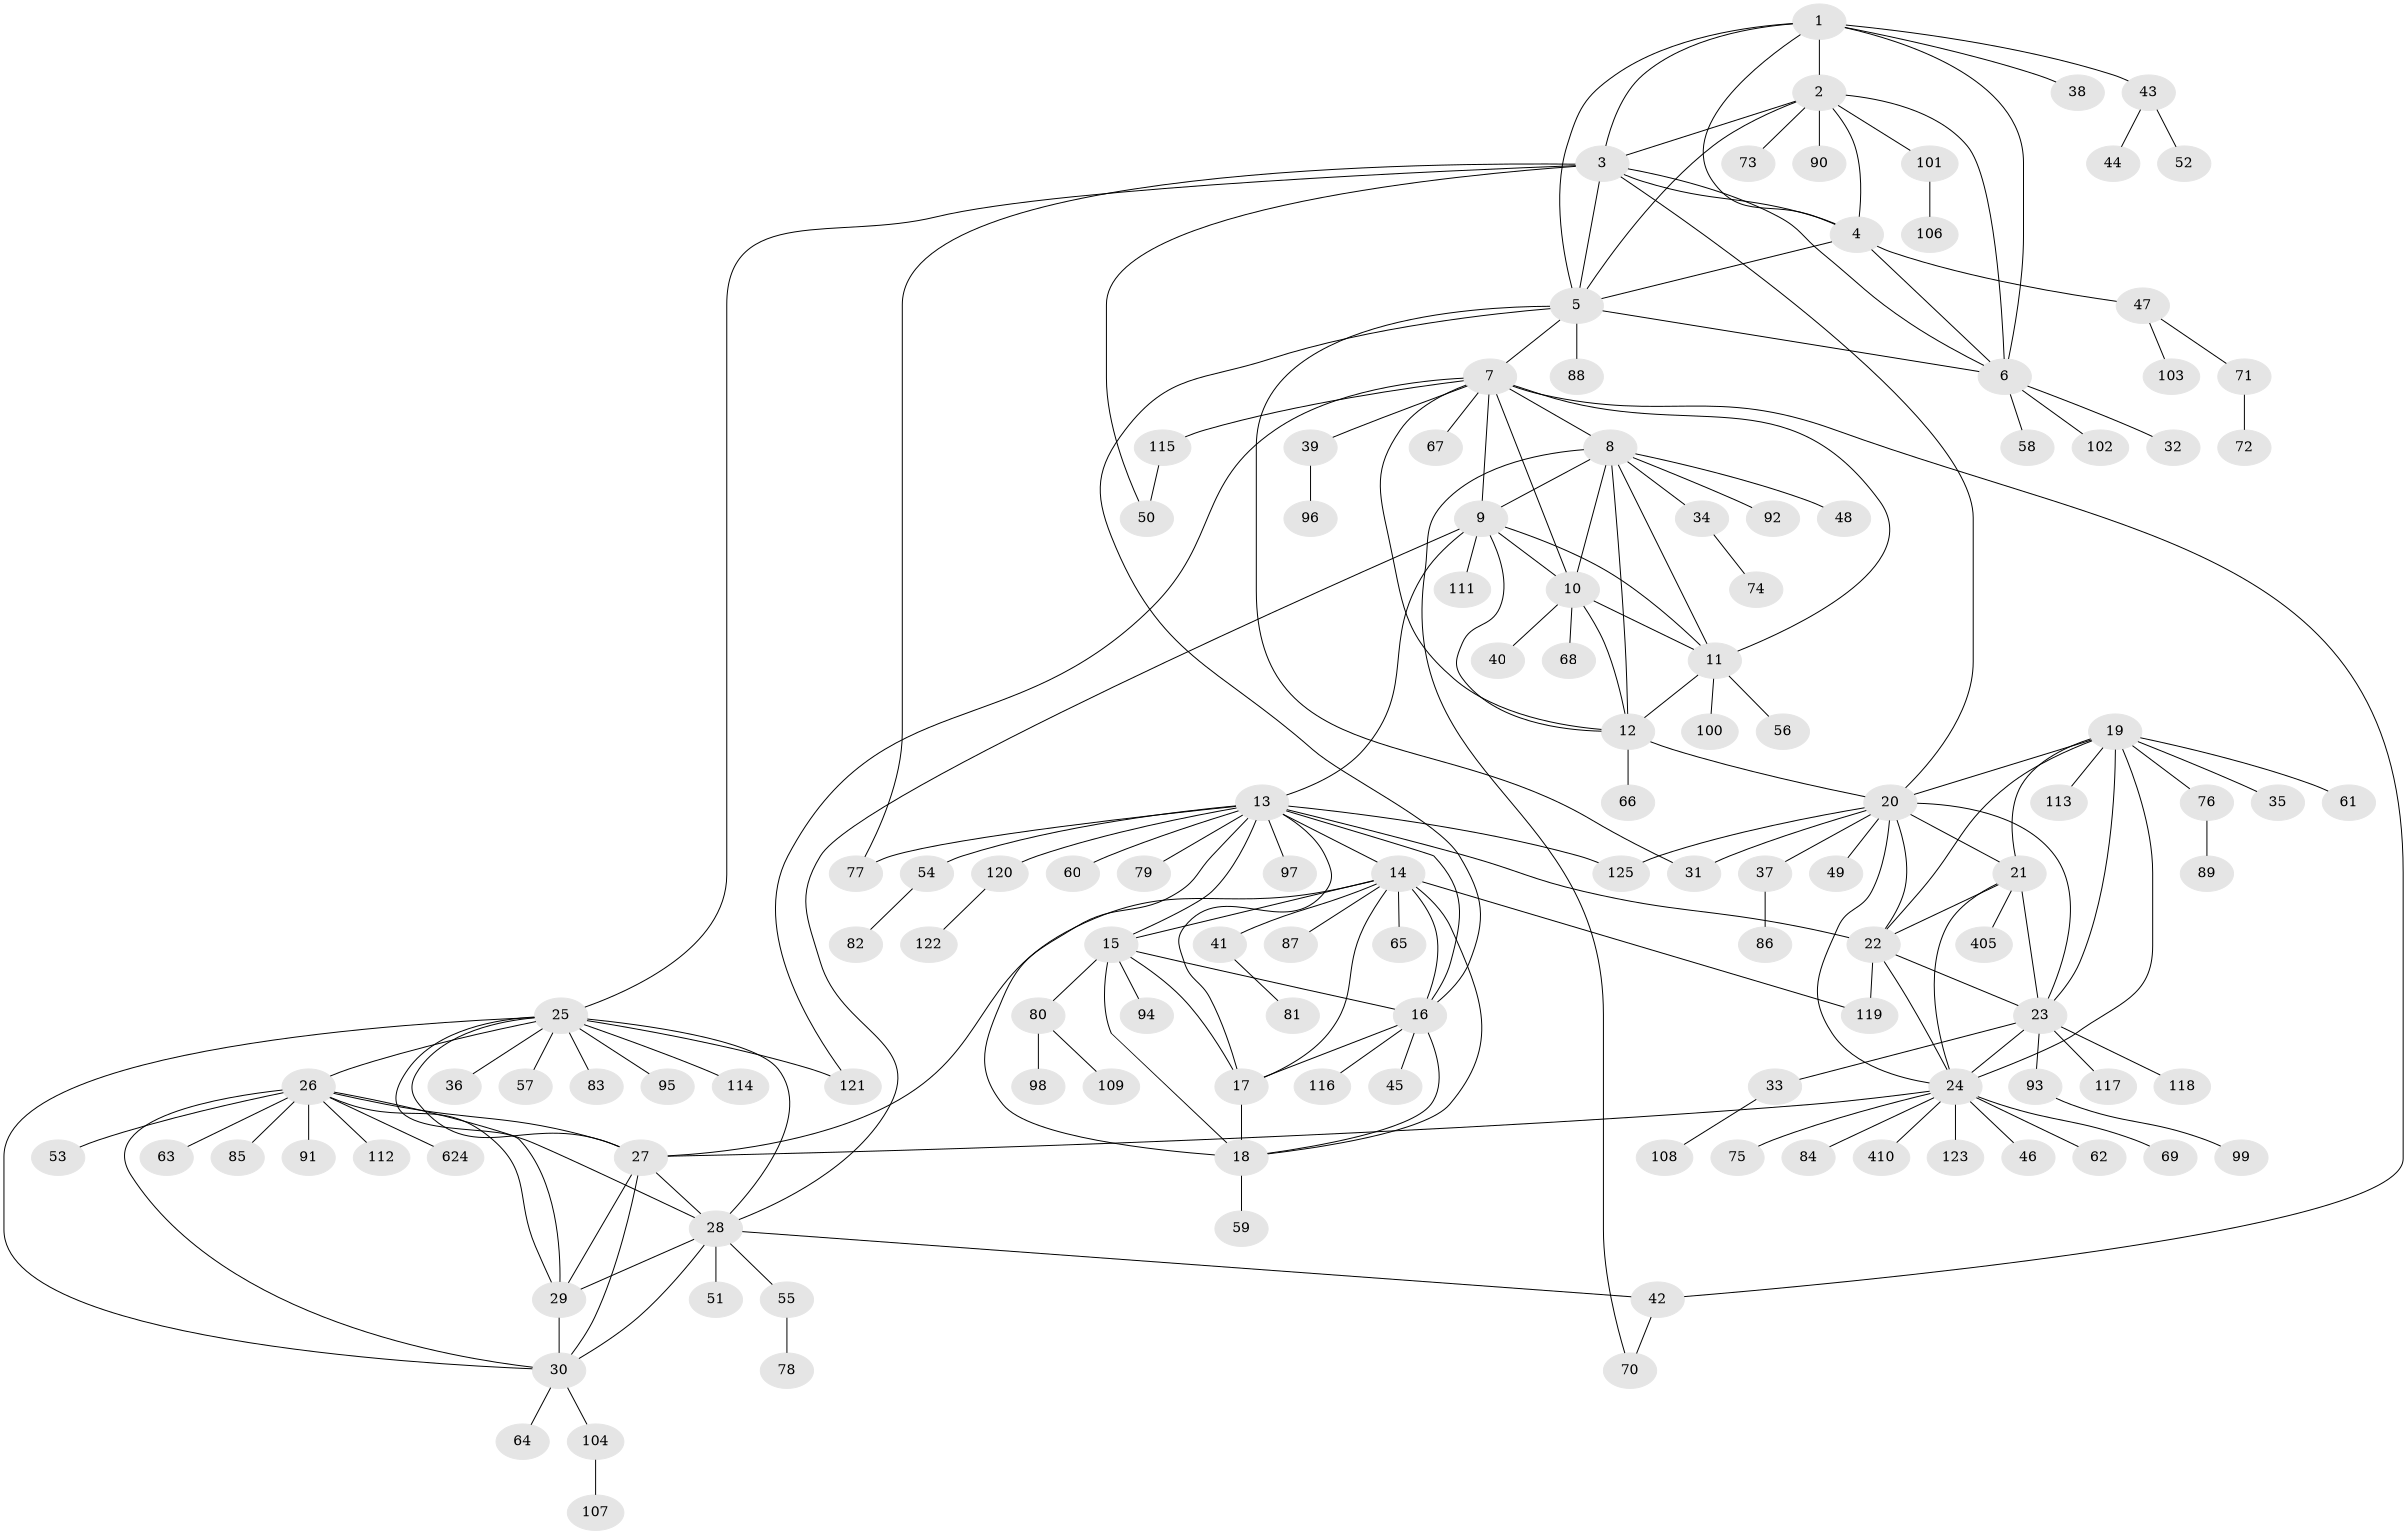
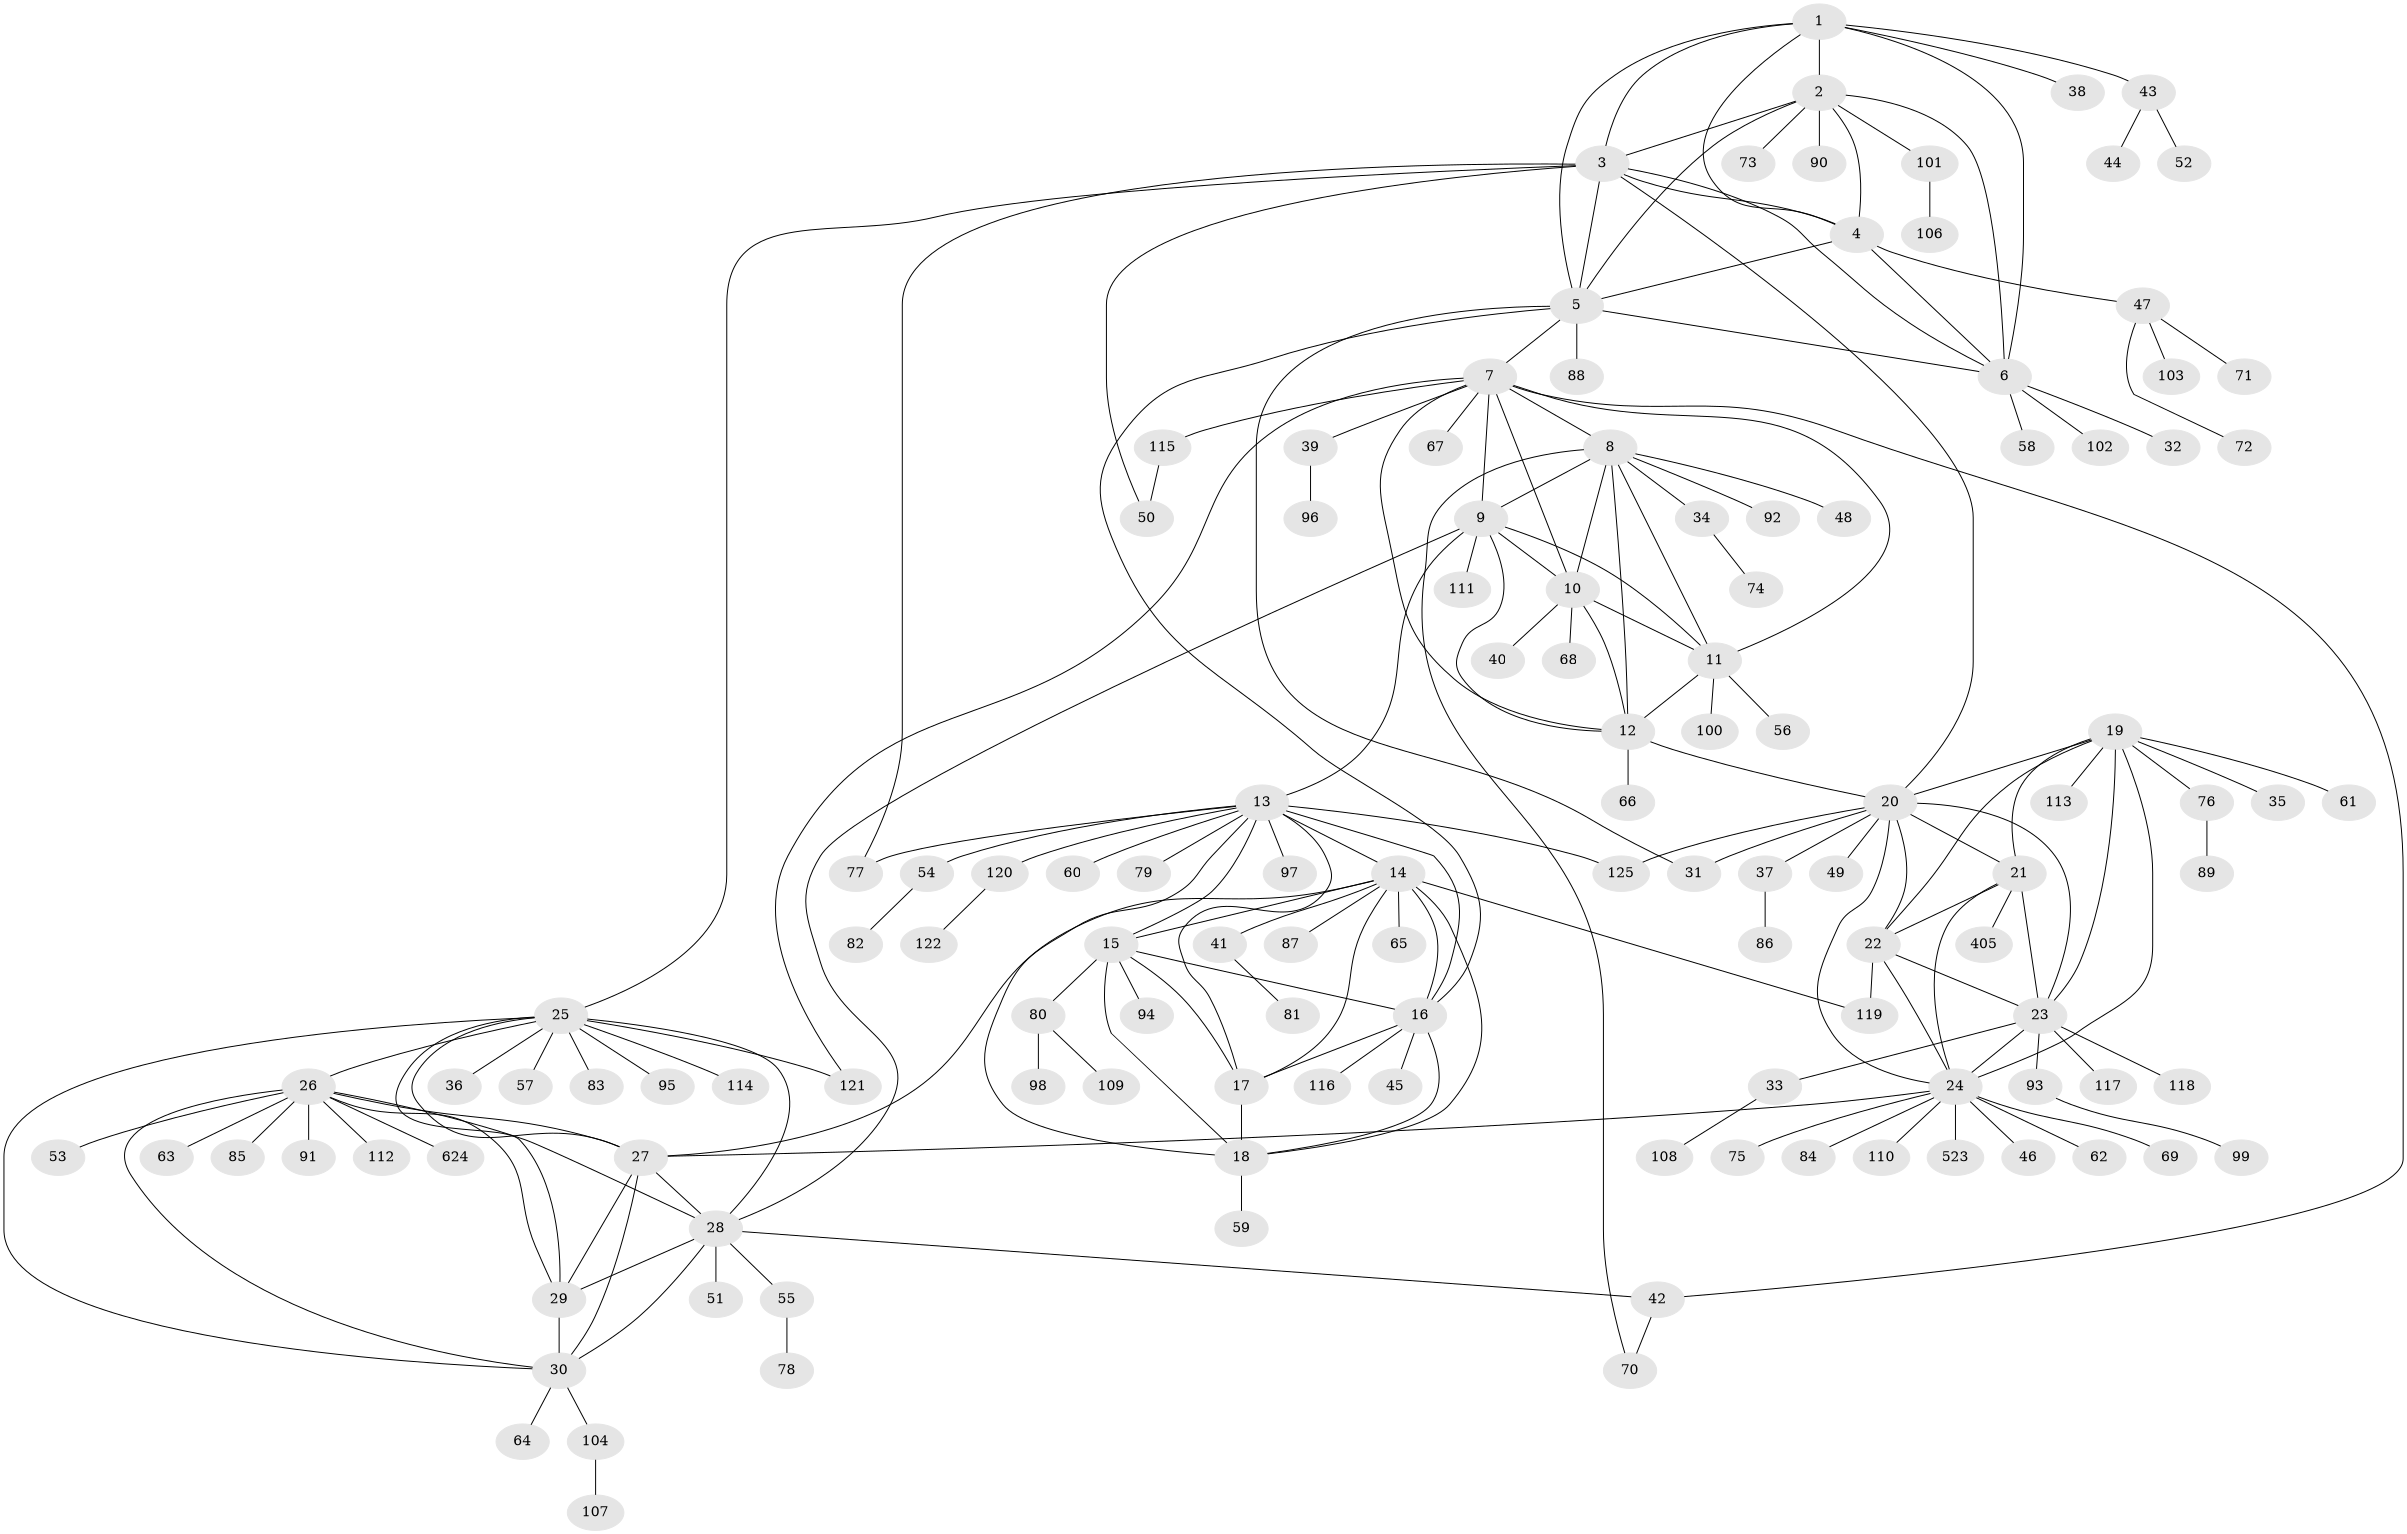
(2244, 412) -> (2145, 400)
(1565, 887) -> none
(1882, 1158) -> (1882, 1158)
(1955, 1158) -> (1955, 1158)
